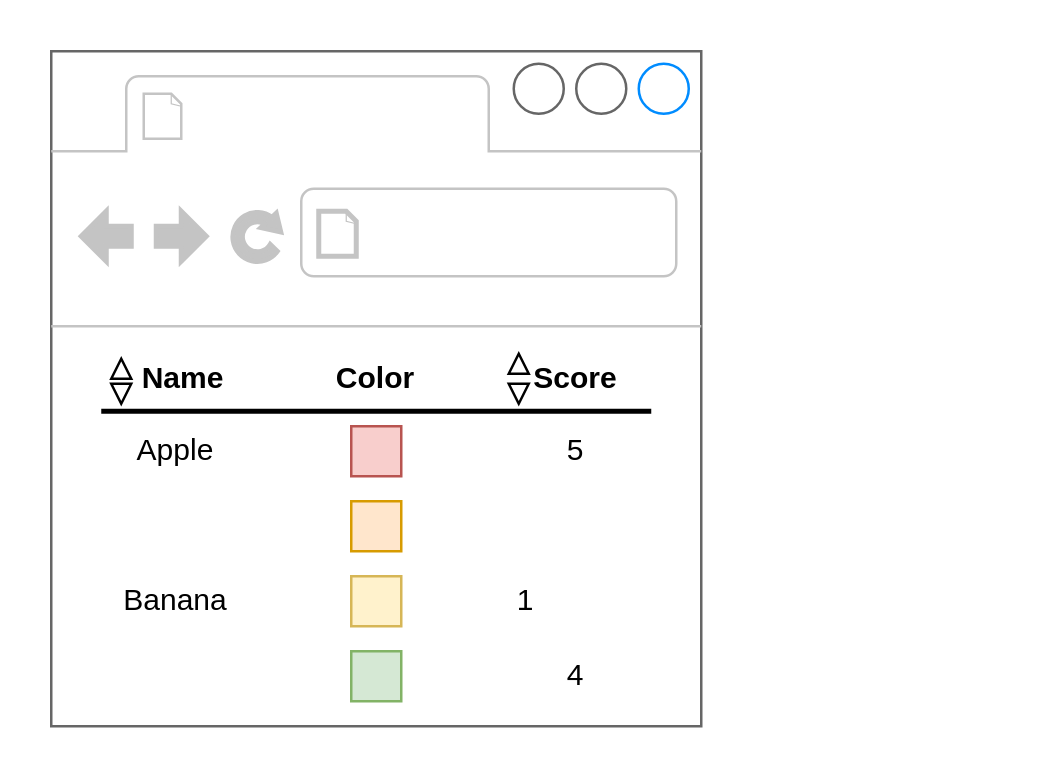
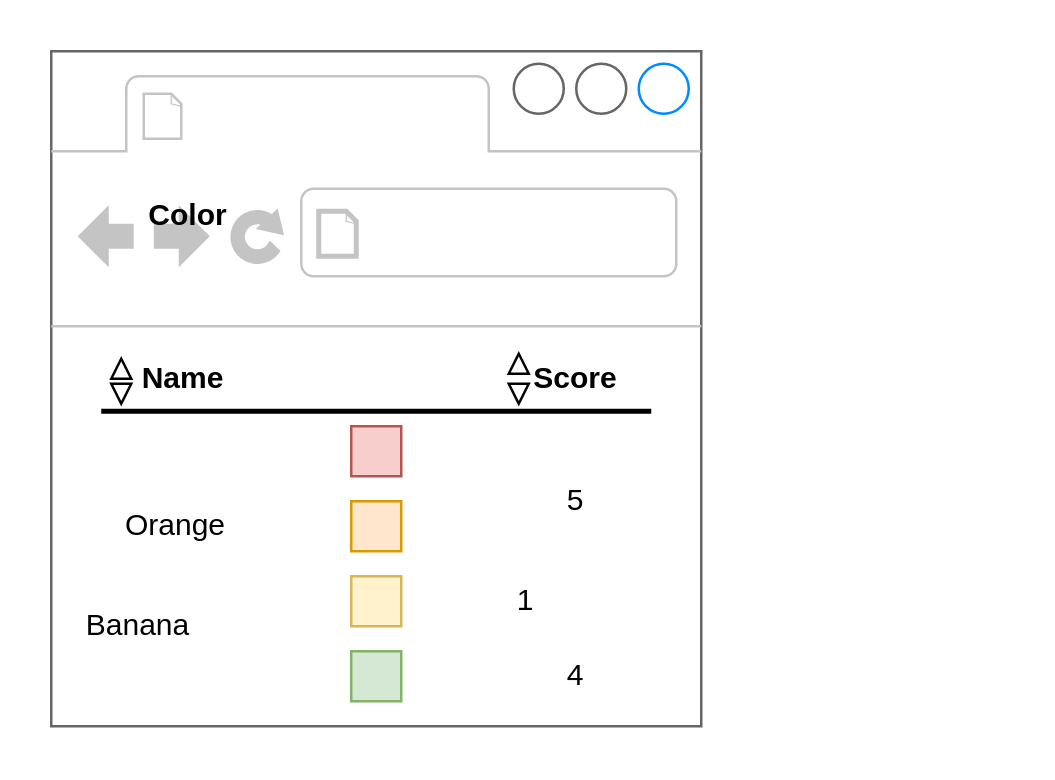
(376, 379) -> (189, 216)
(176, 451) -> none
(576, 451) -> (576, 501)
none -> (176, 526)
(176, 601) -> (139, 626)
